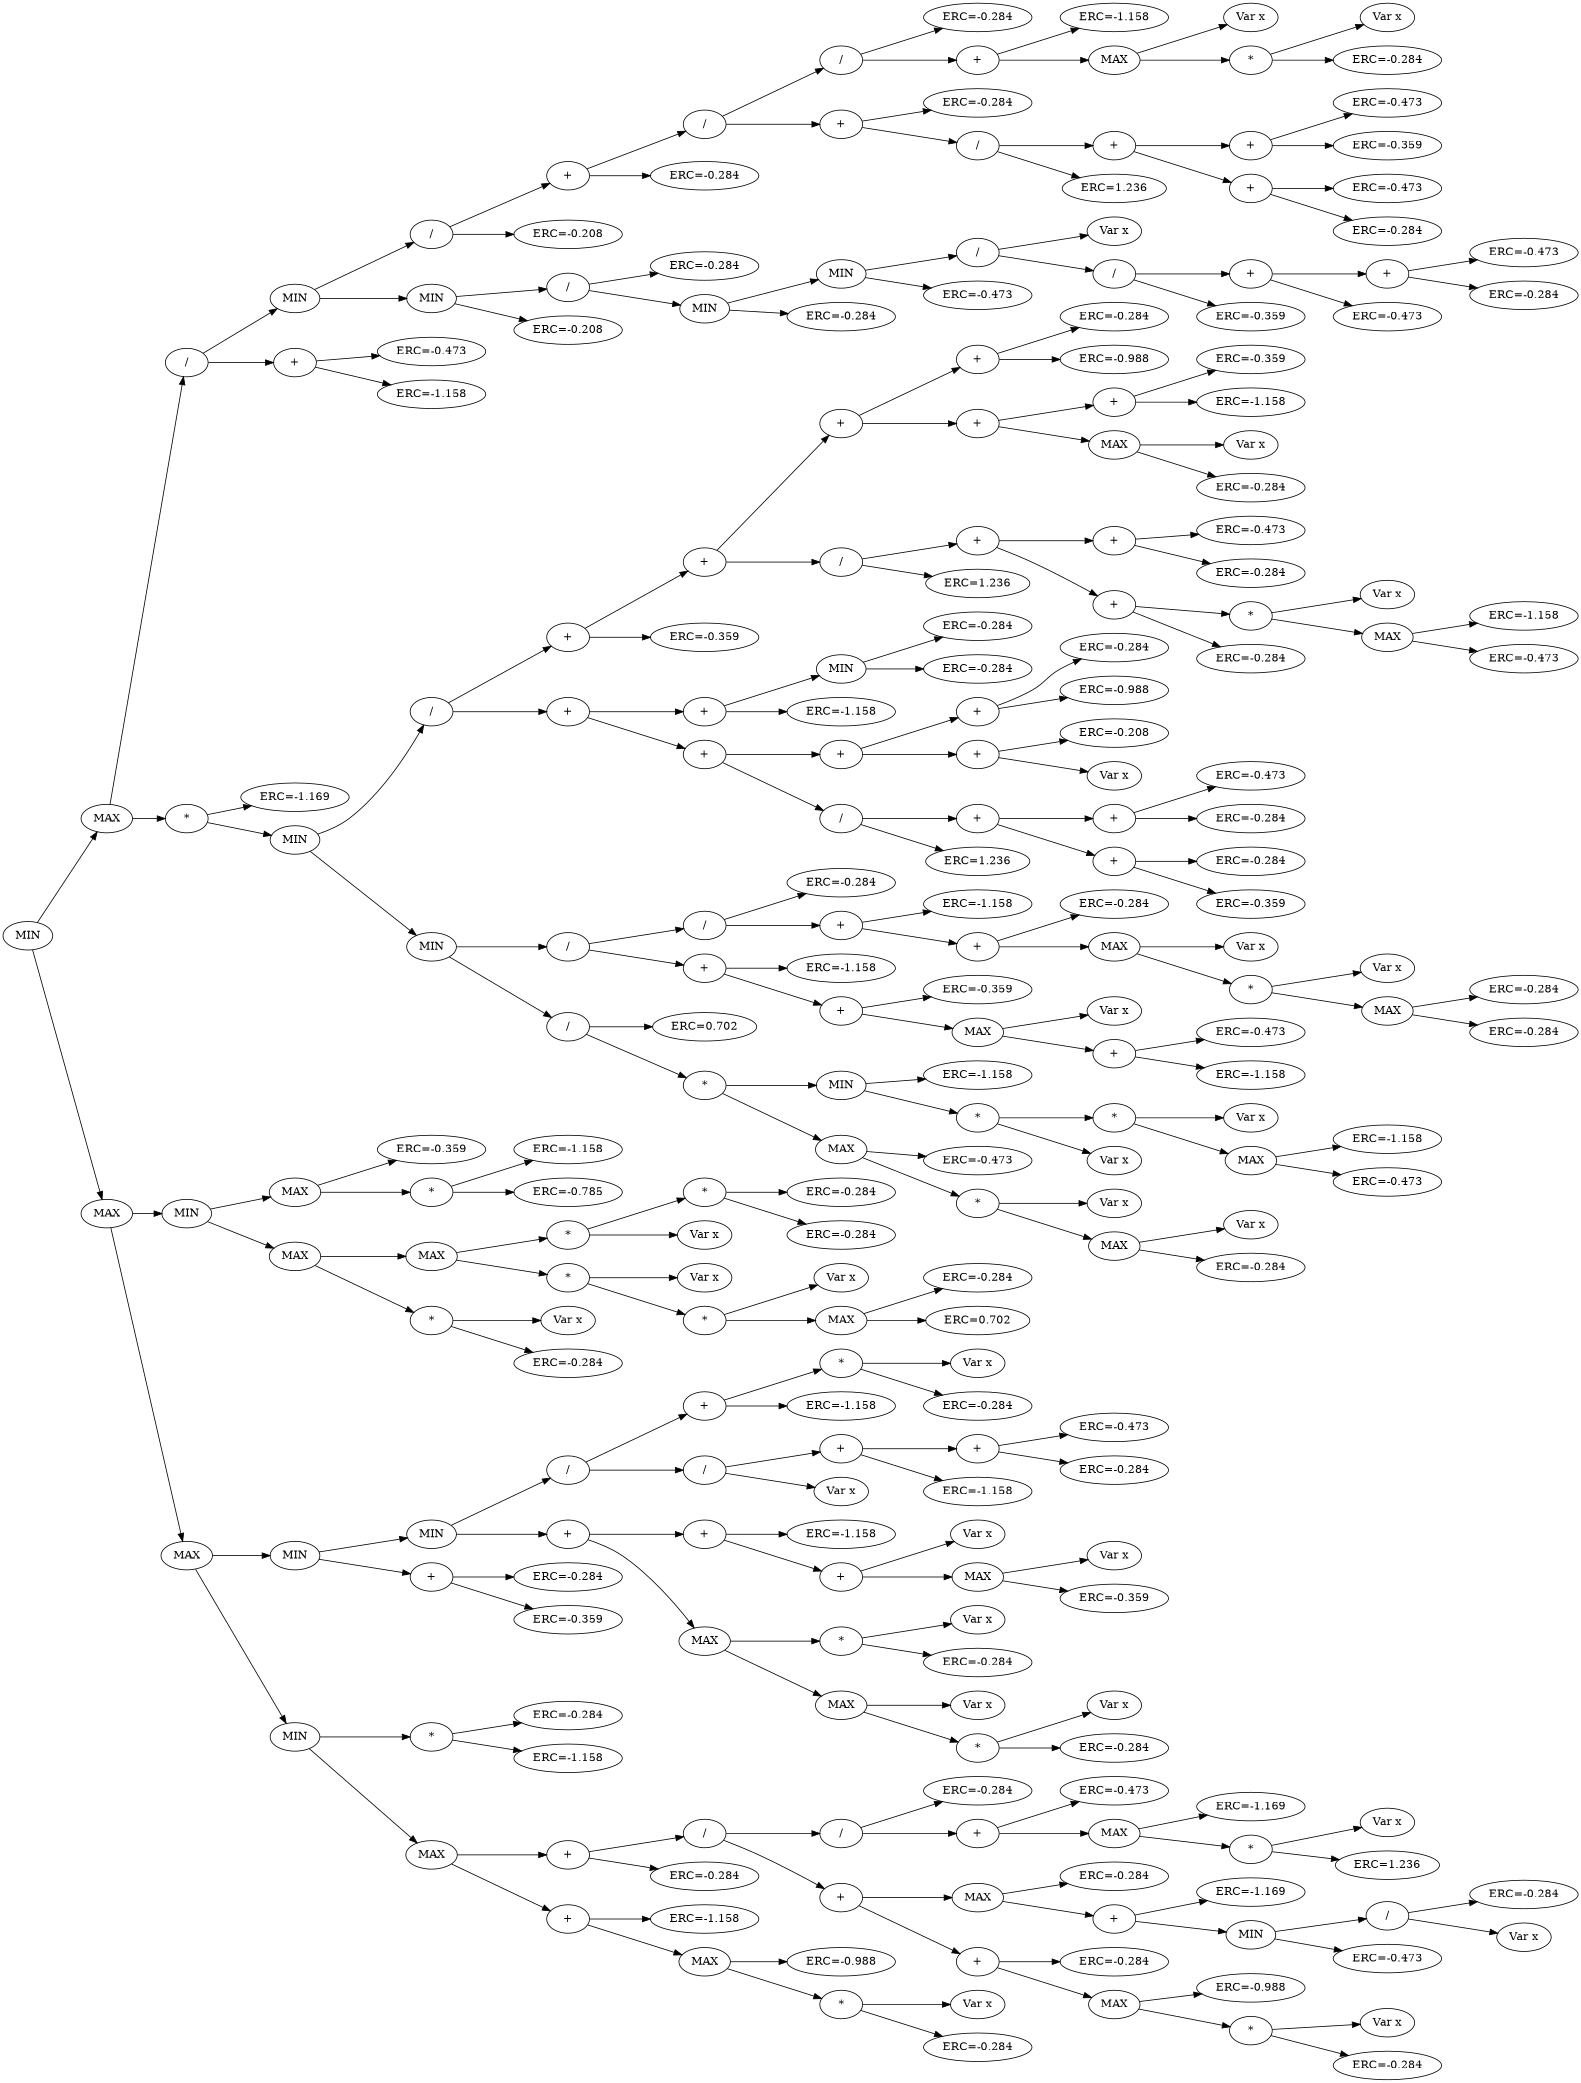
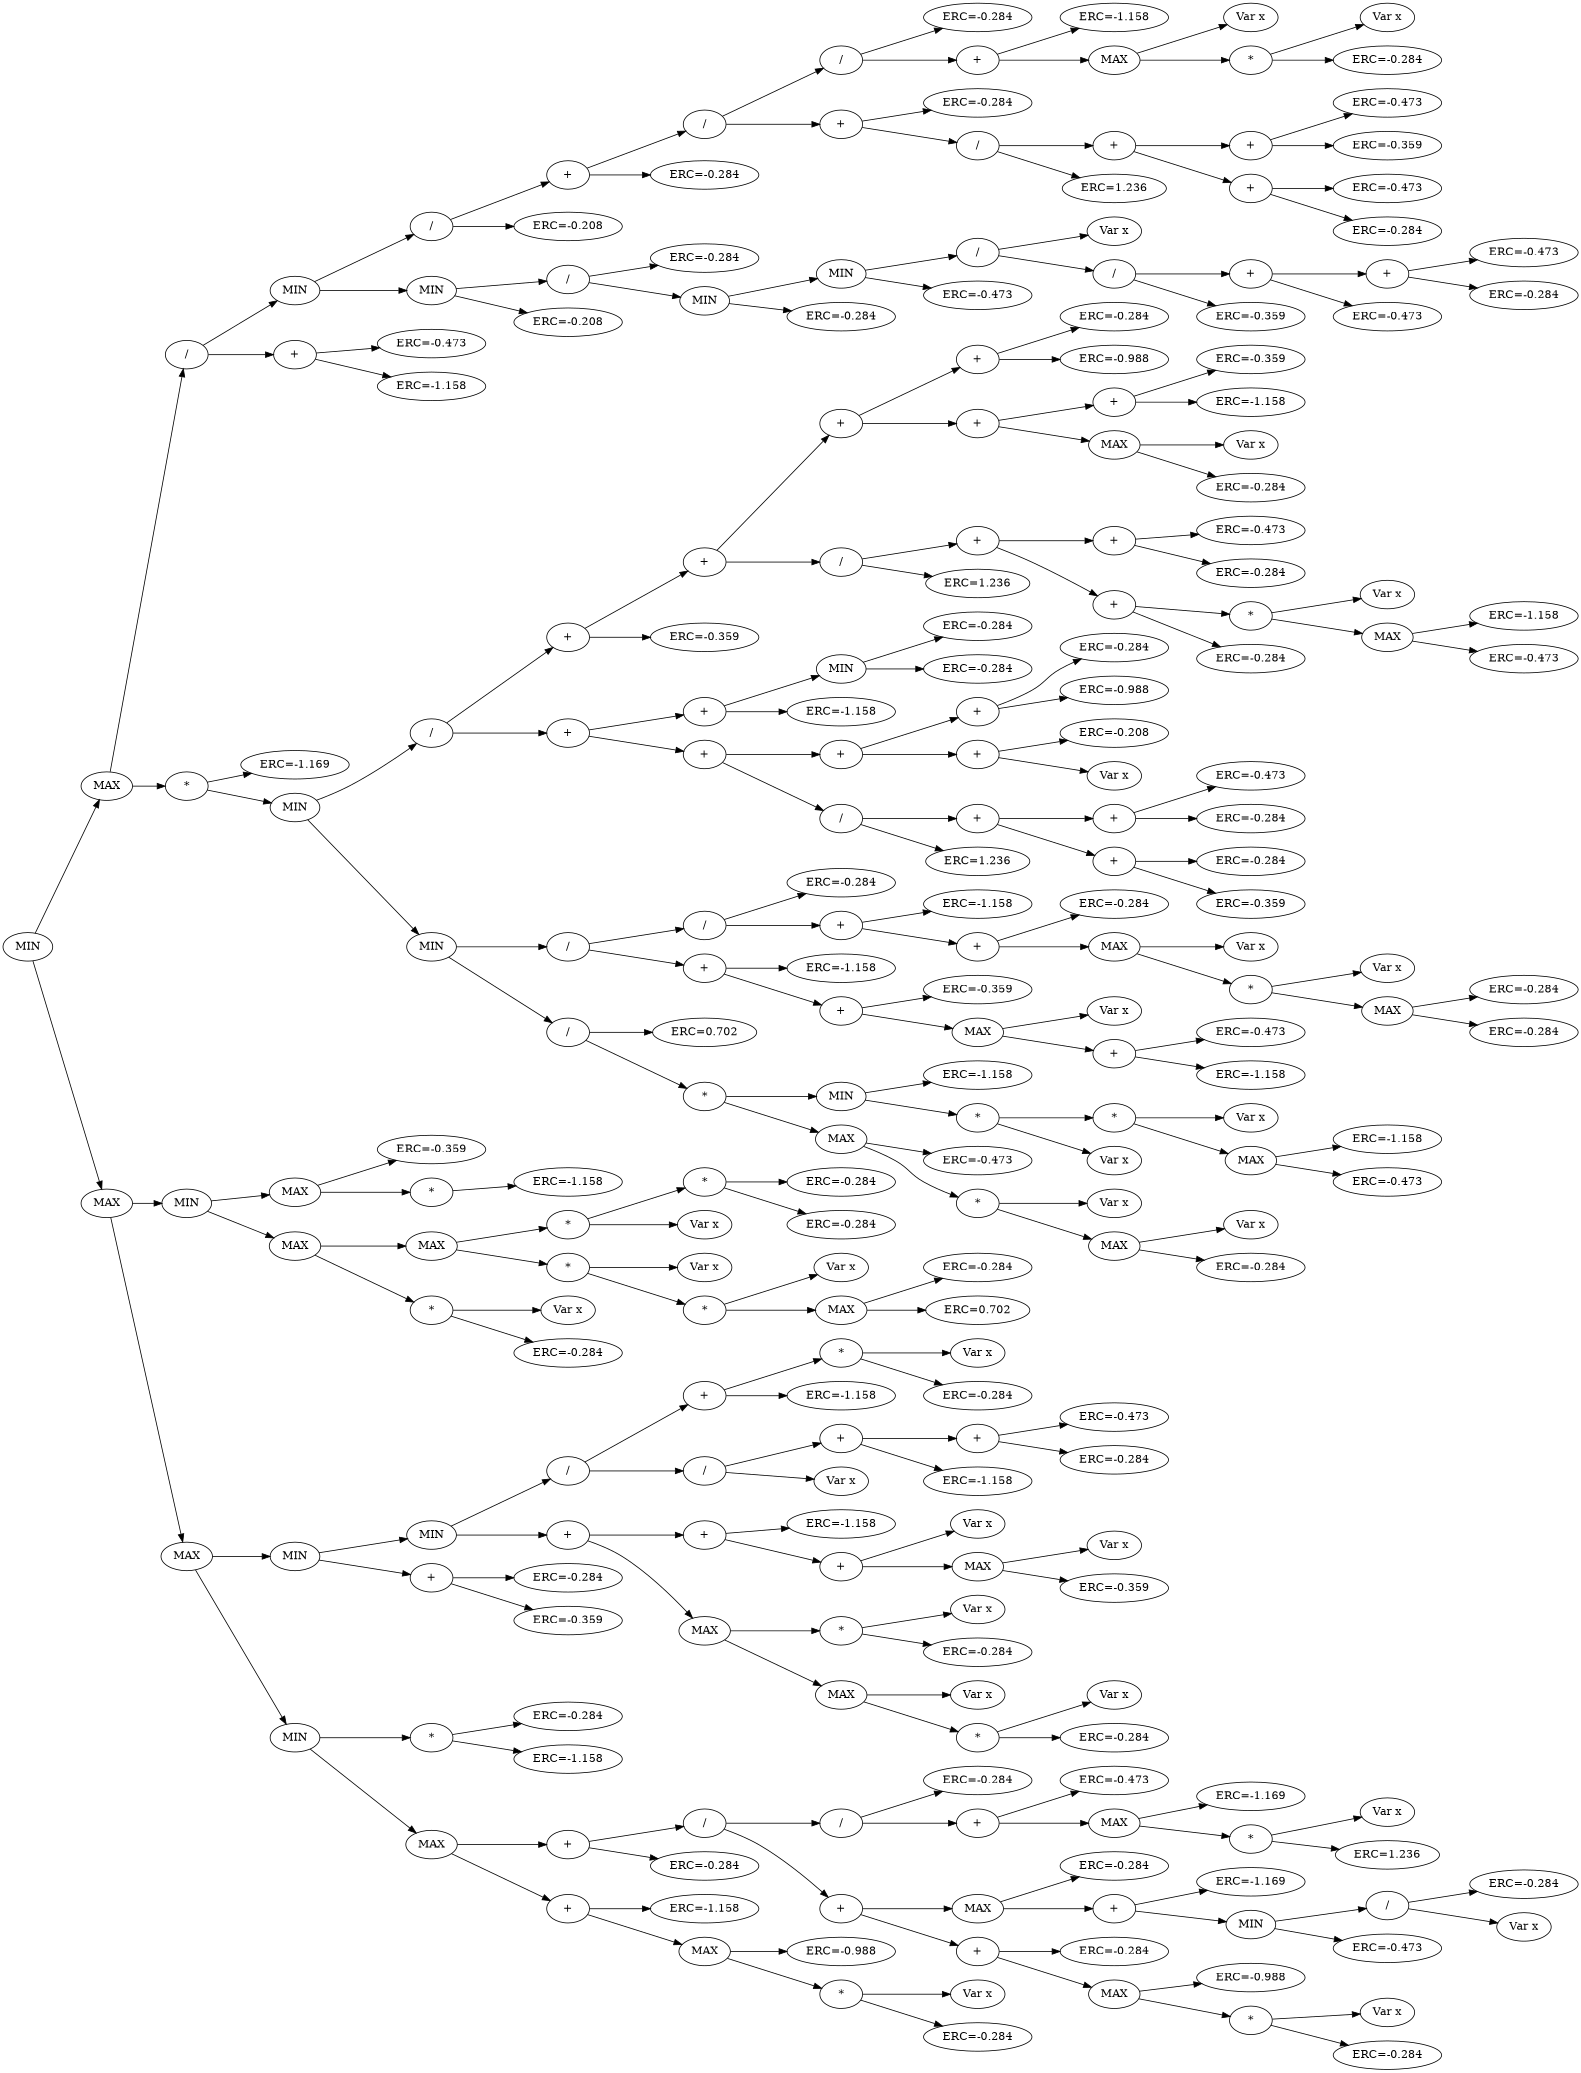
(568, 1192) -> none
